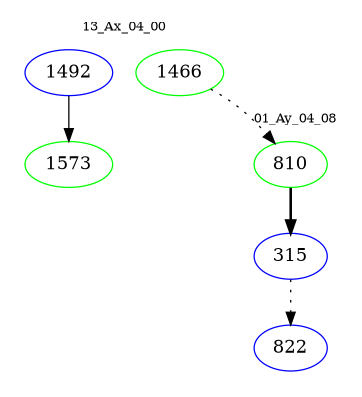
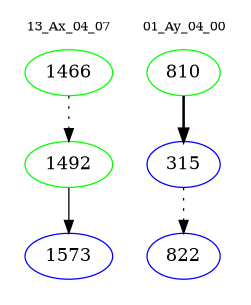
(124, 27) -> (69, 27)
(69, 73) -> (69, 164)
(252, 119) -> (69, 112)
(295, 119) -> (184, 27)
(69, 164) -> (69, 256)
